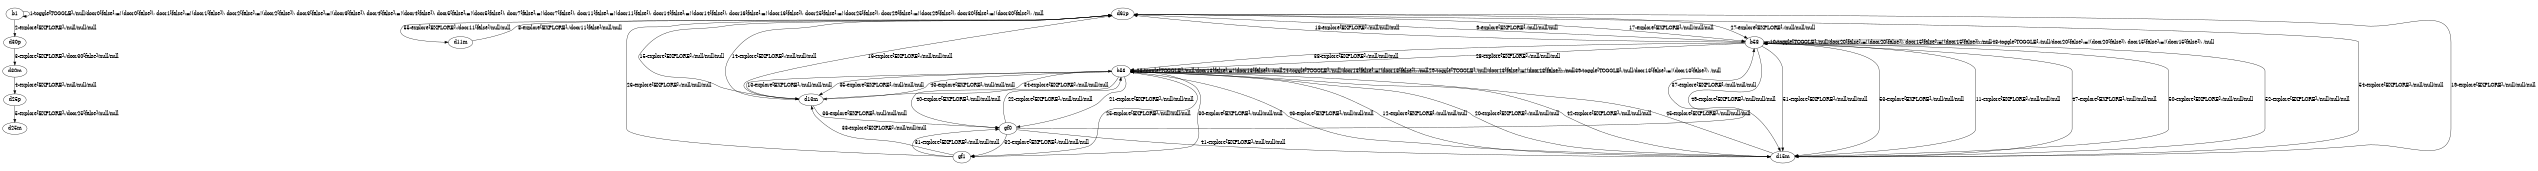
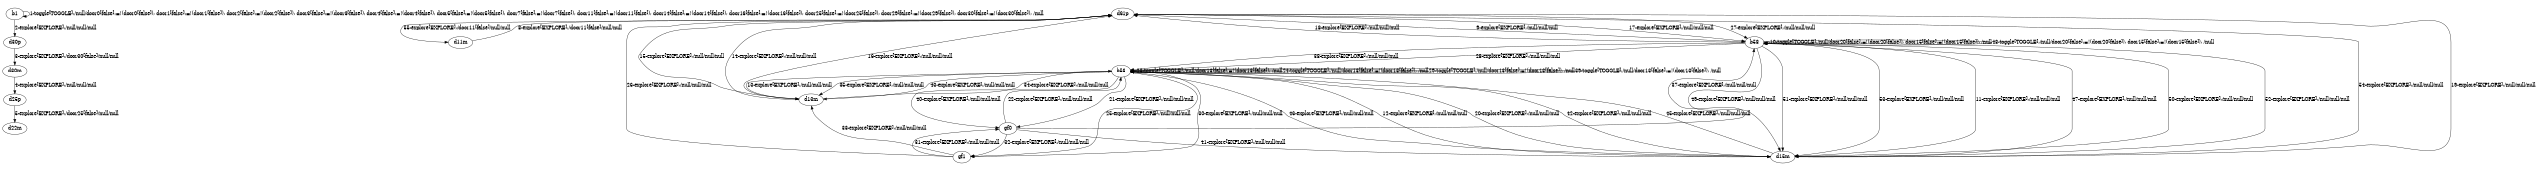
(902, 122) -> none
(15, 128) -> (15, 128)
